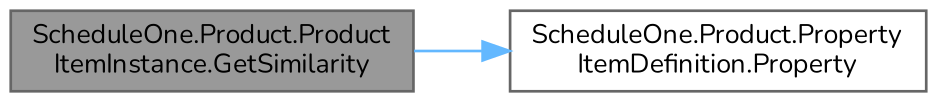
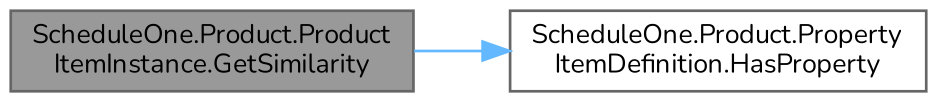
(718, 51) -> (718, 51)
